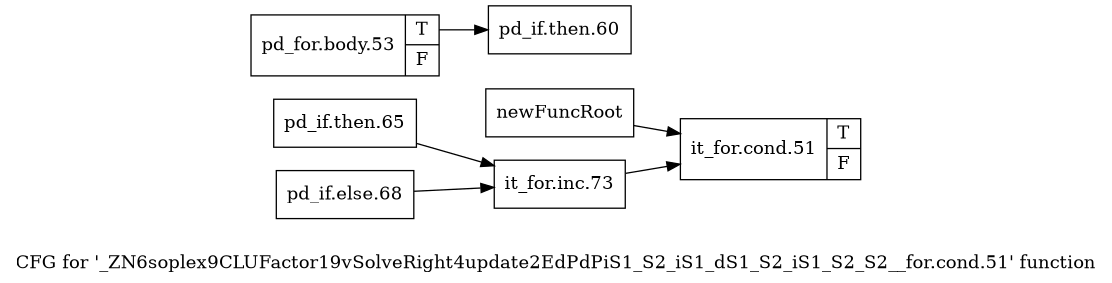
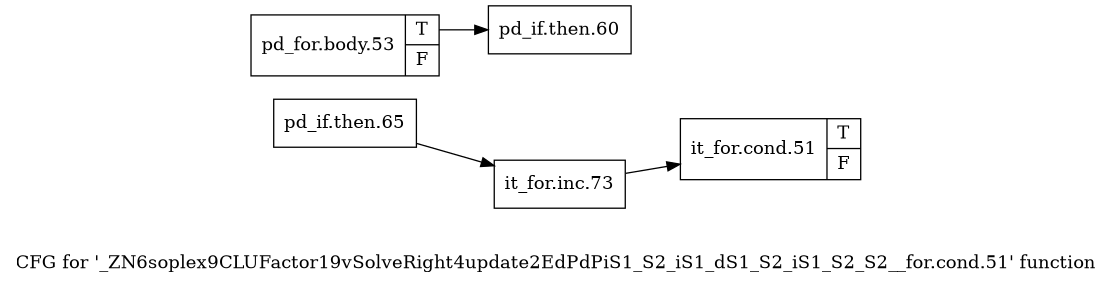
(560, 113) -> none
(345, 195) -> none
